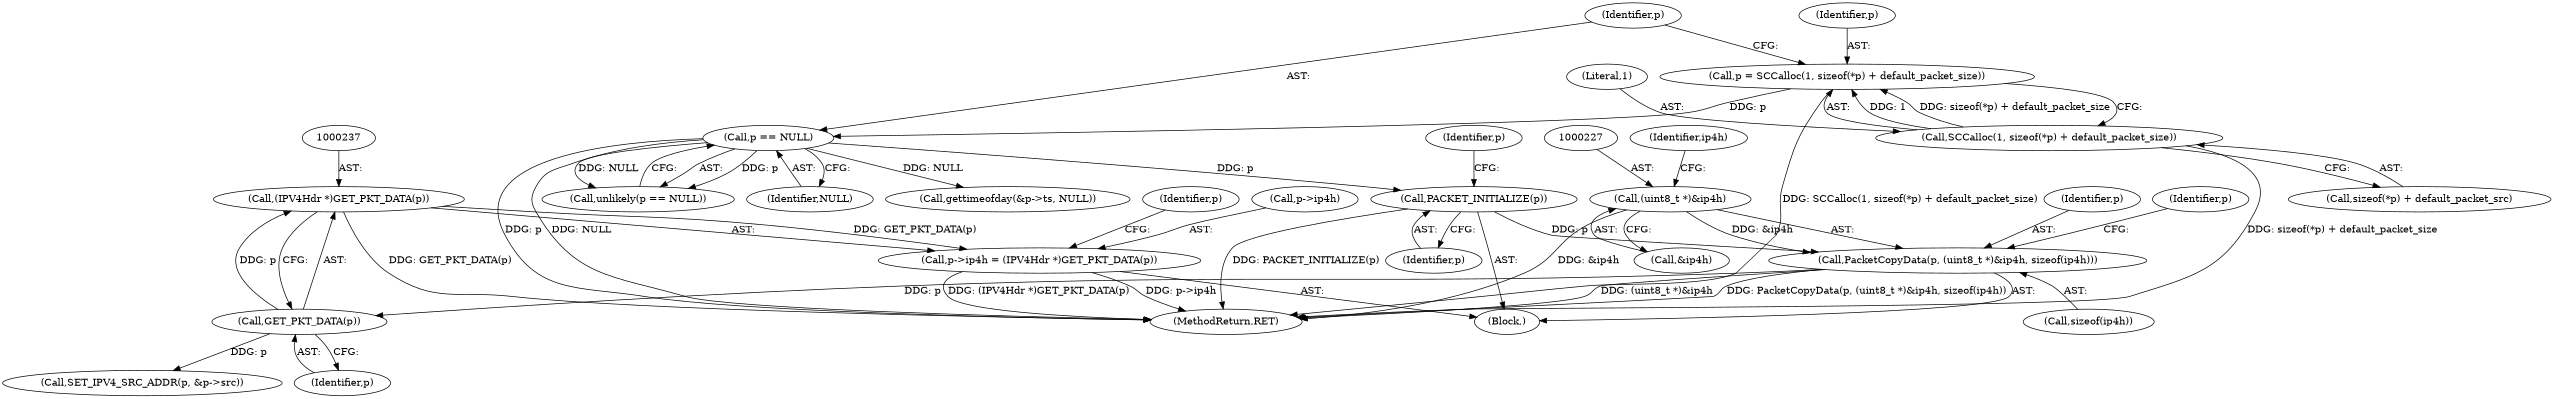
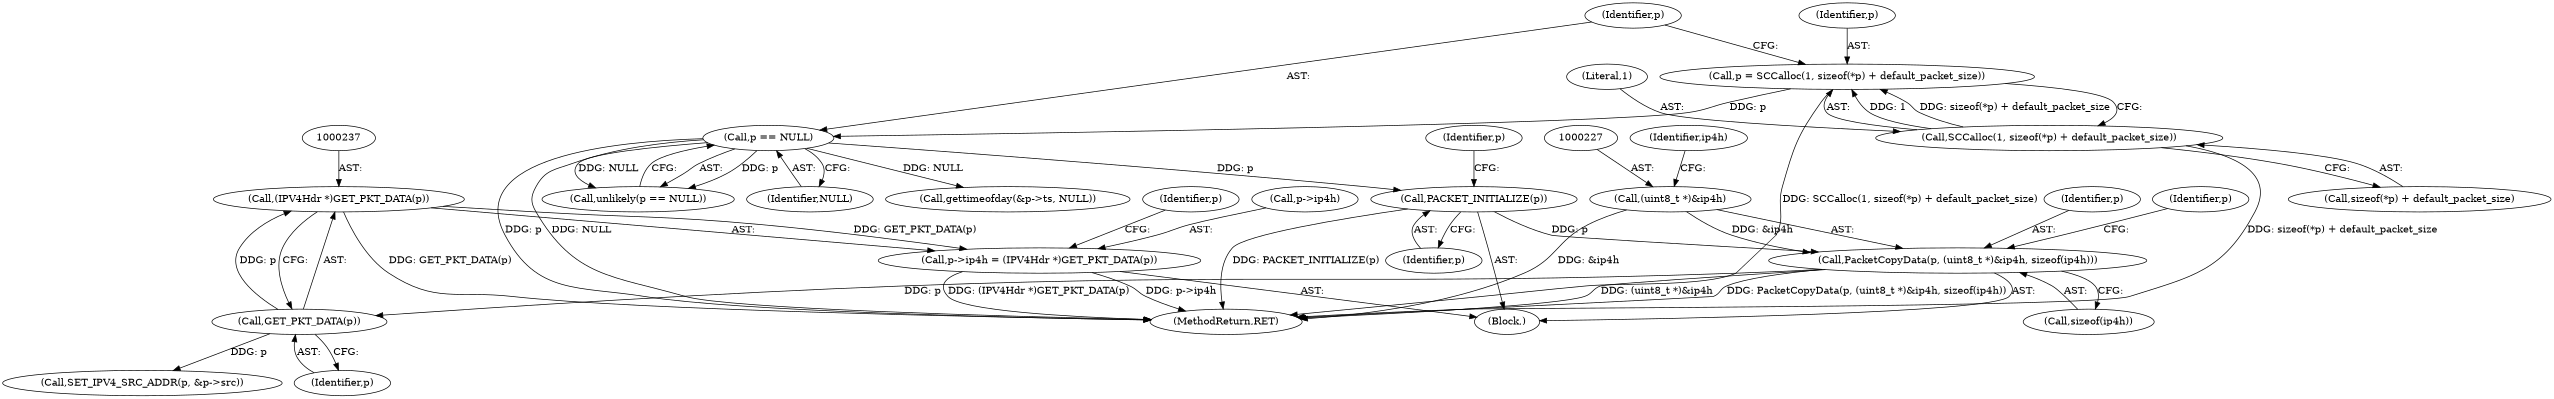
(2420, 199) -> (2420, 199)
(1682, 261) -> none
none -> (2087, 280)
